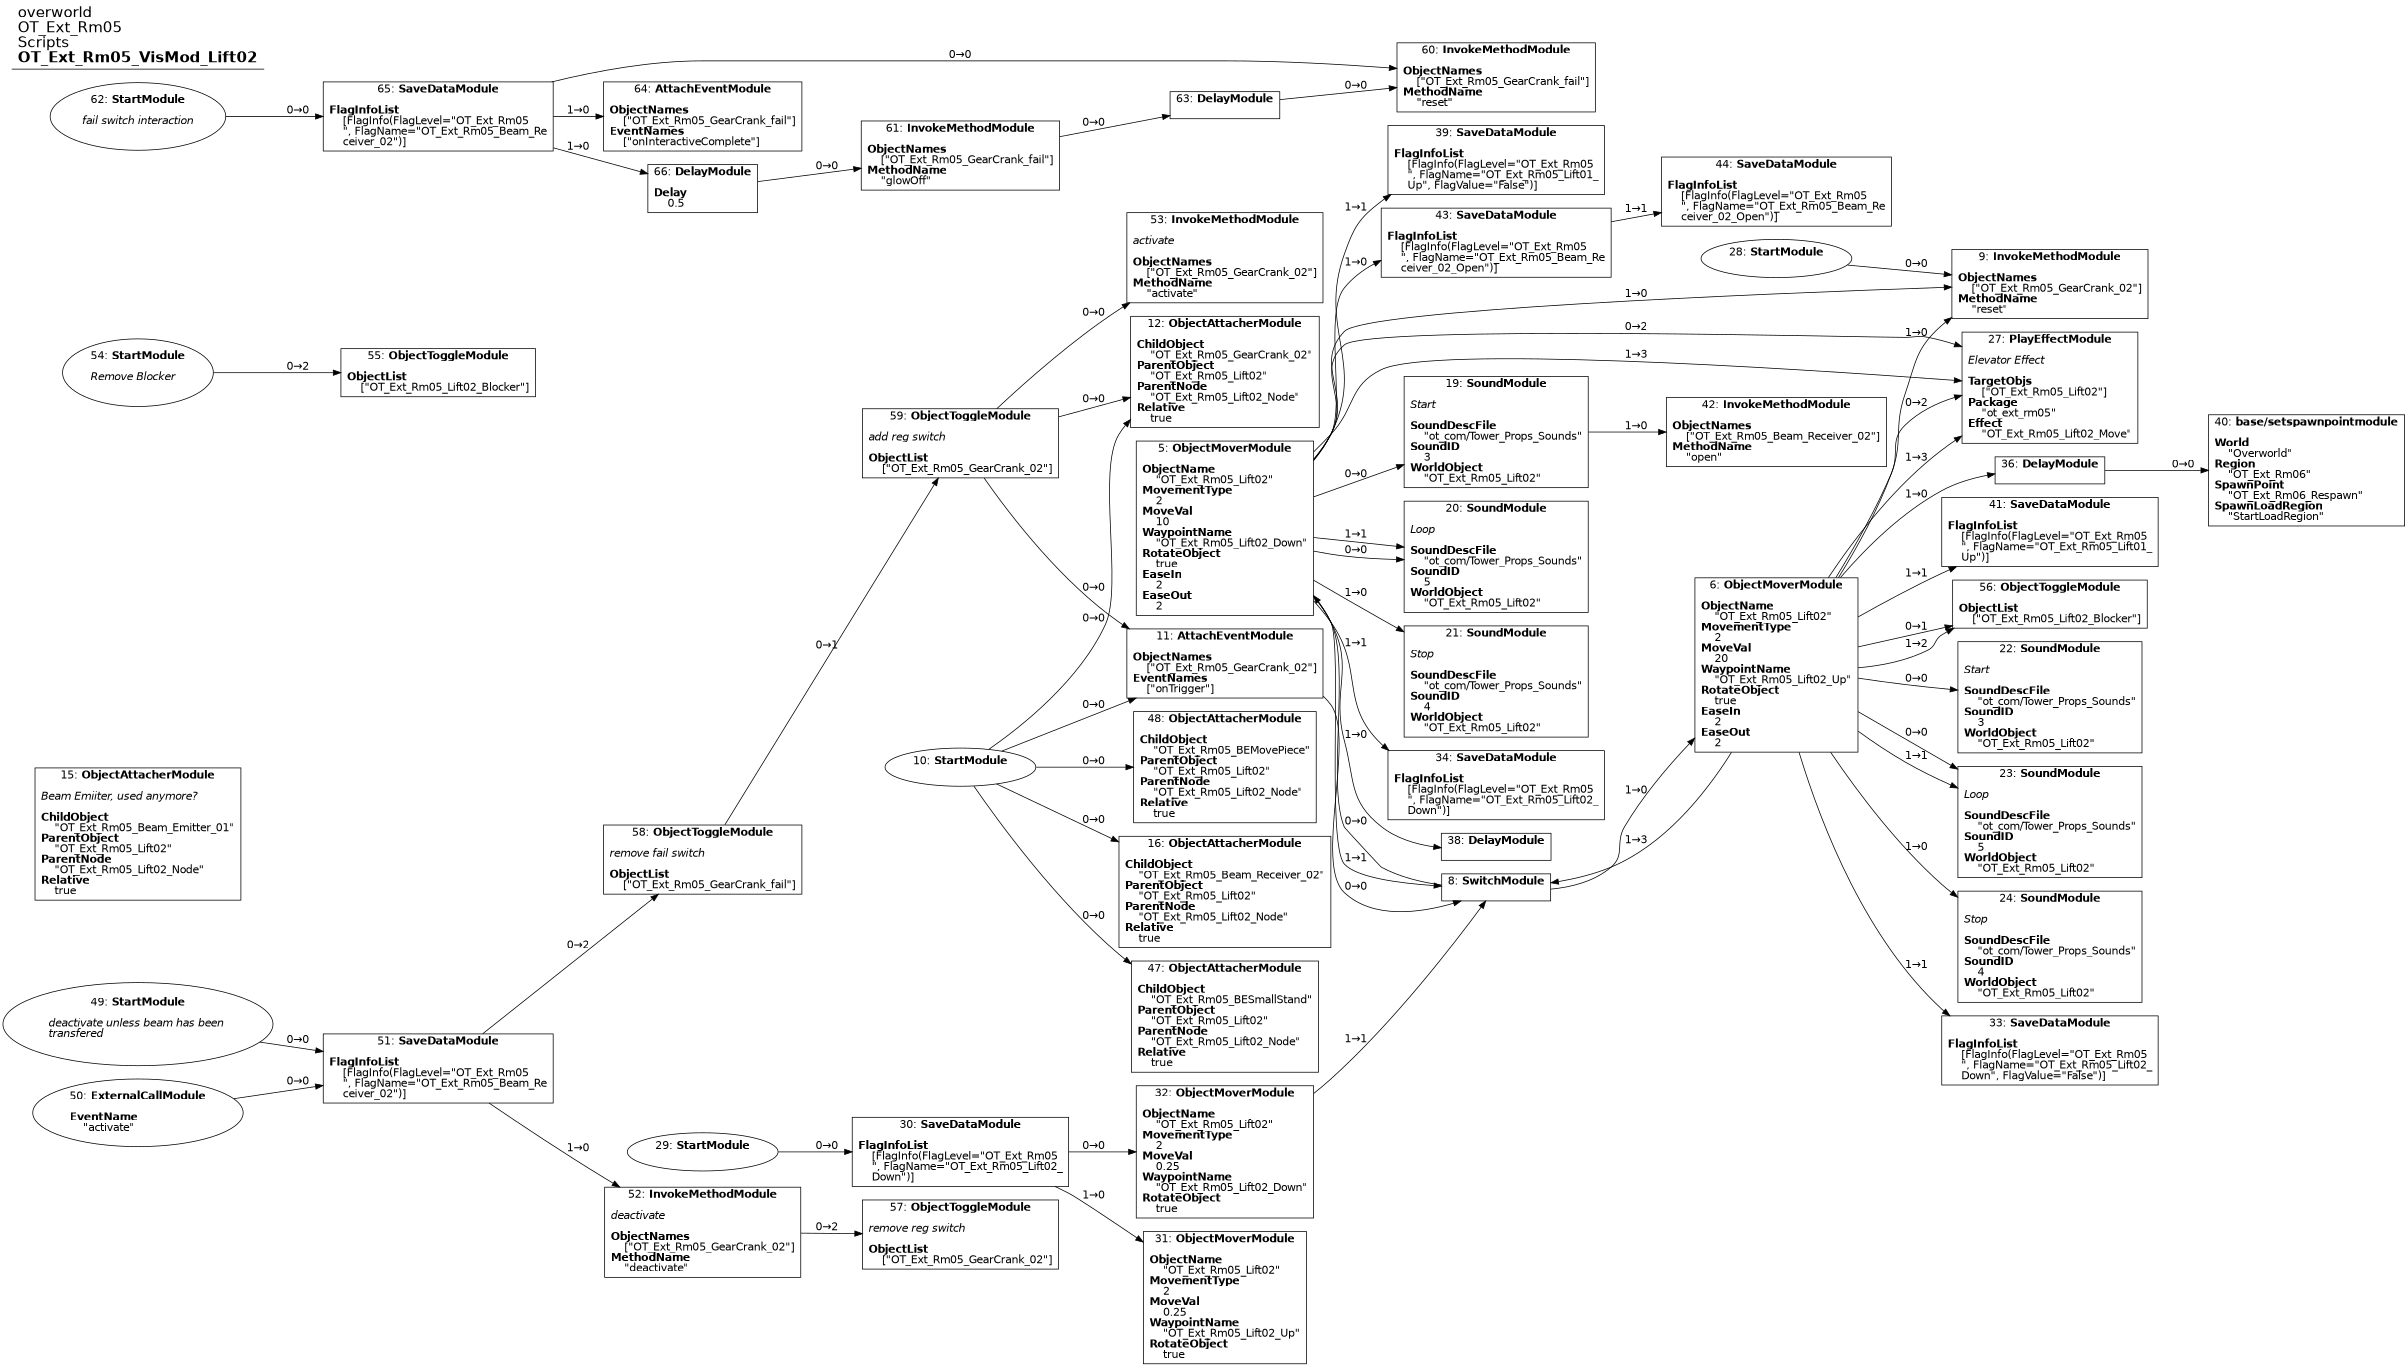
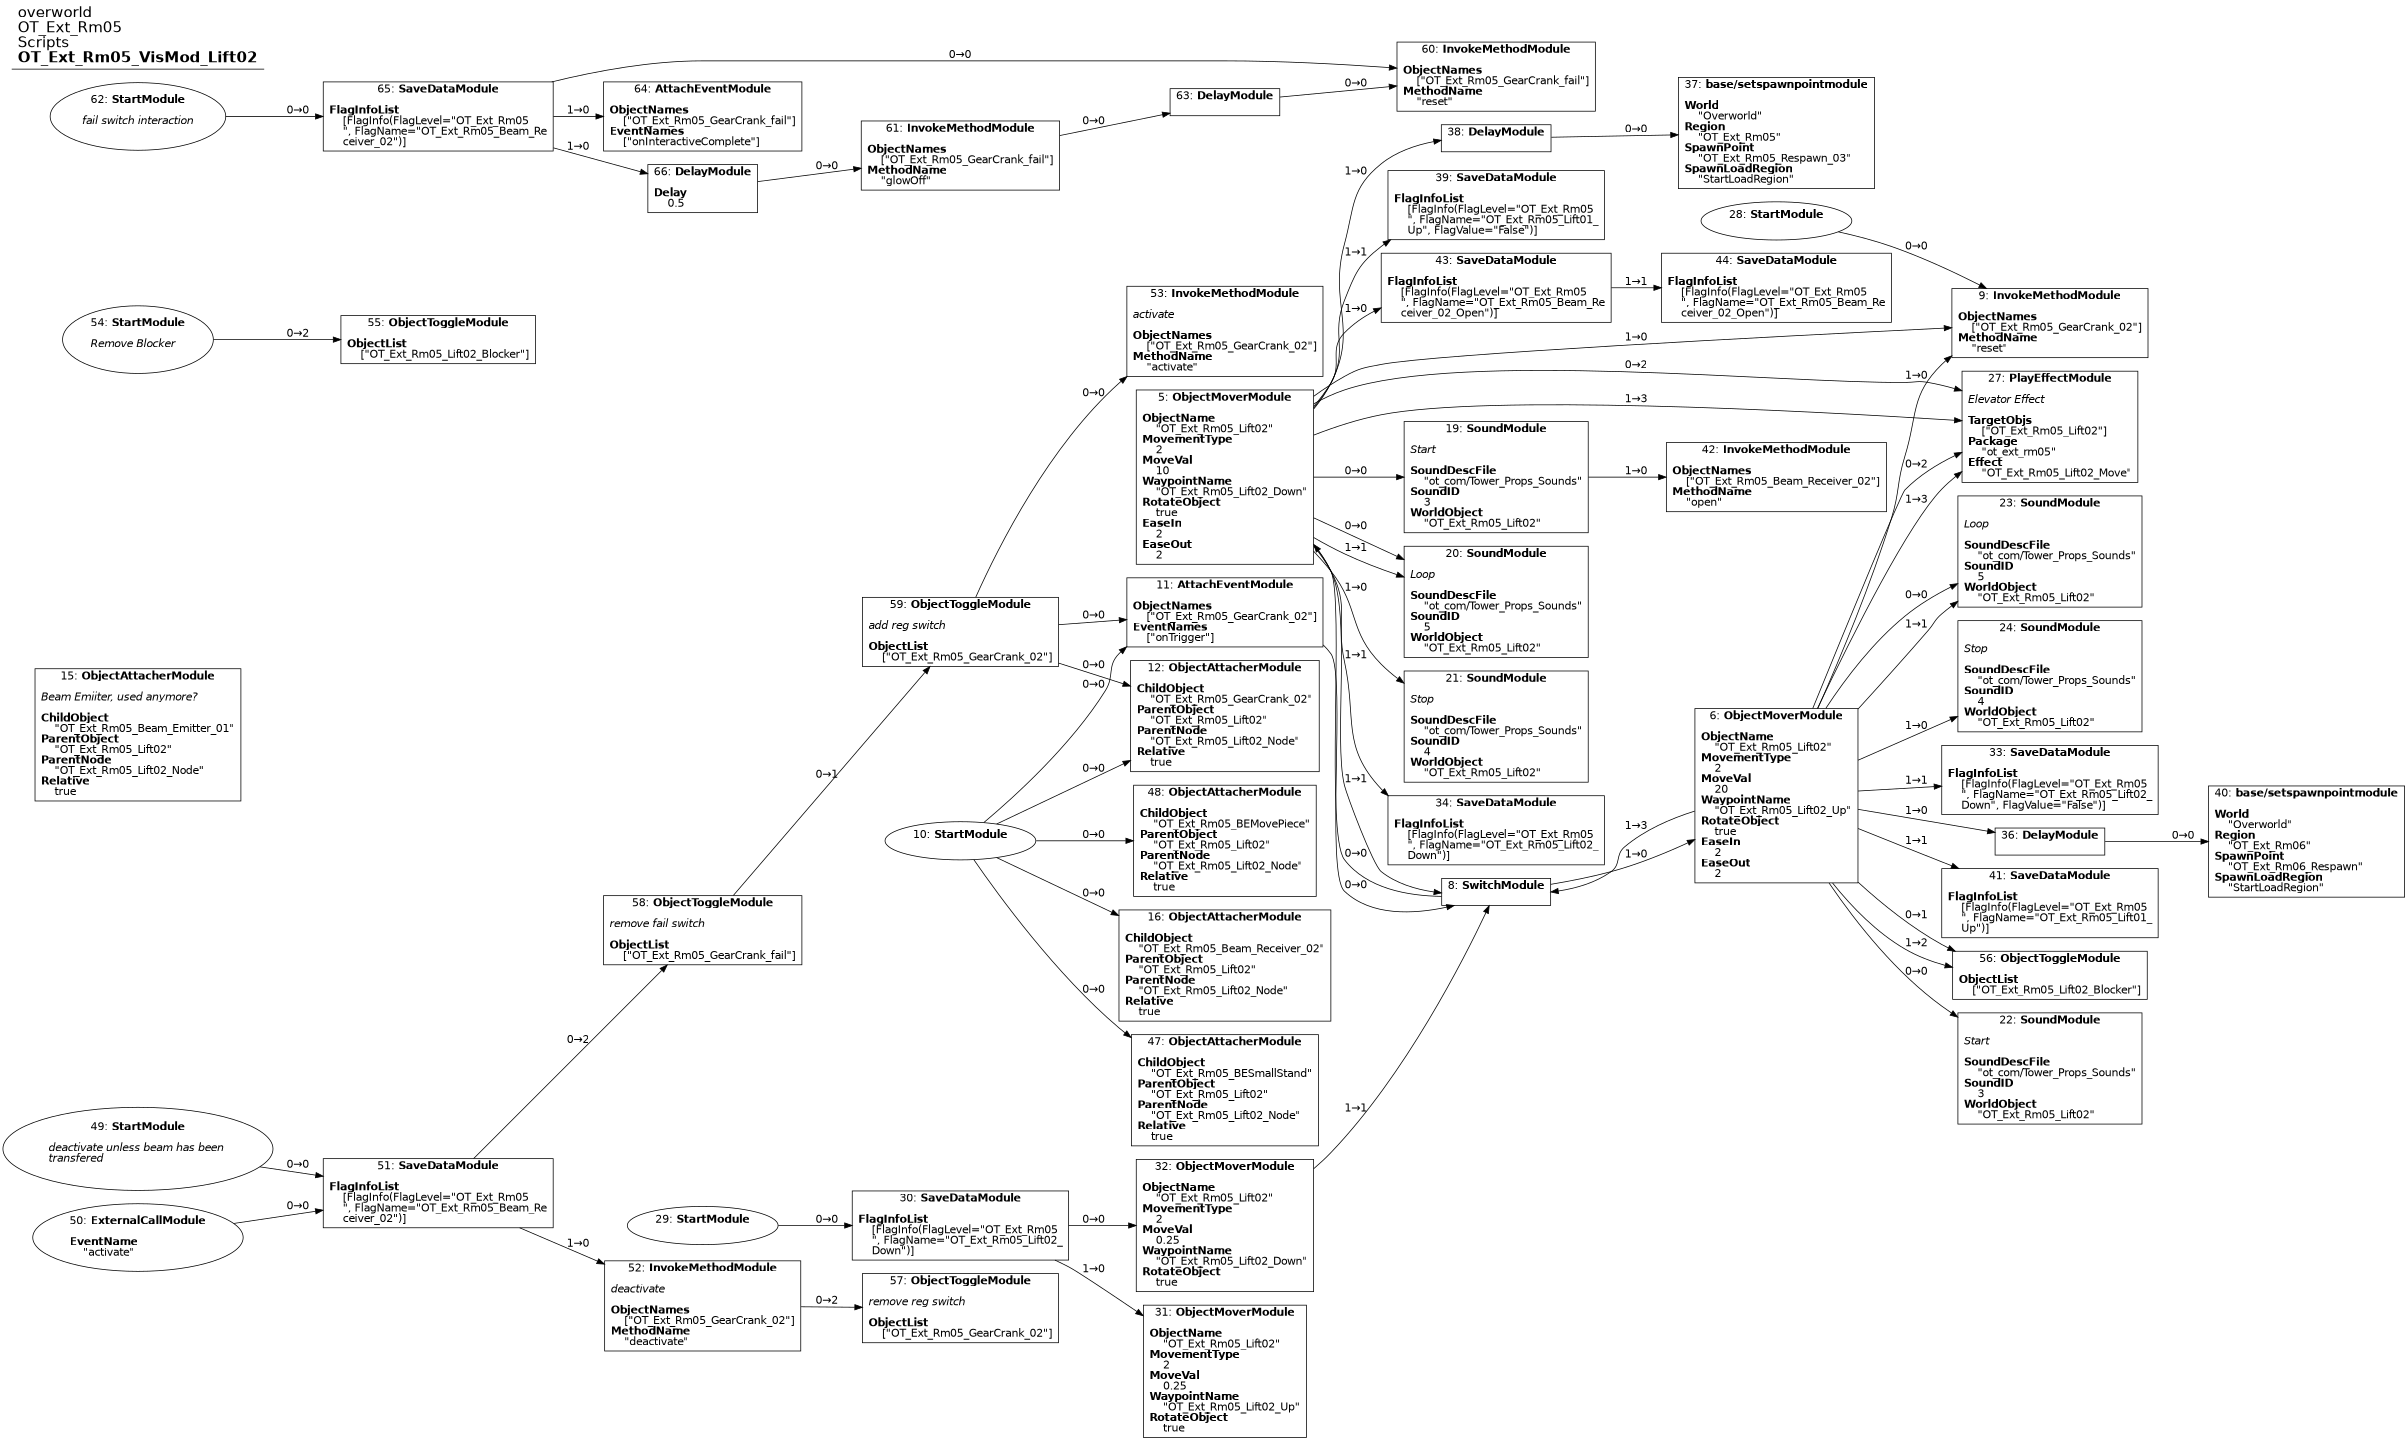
none -> (1776, 133)
